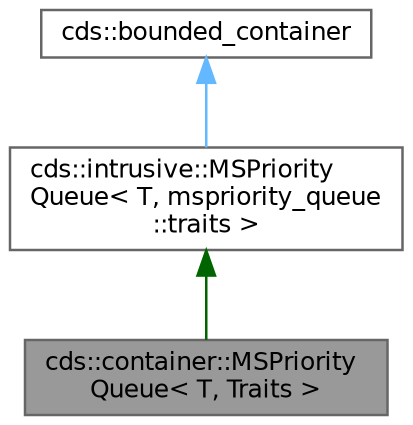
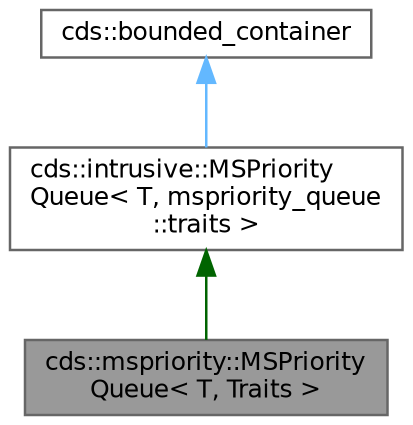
(206, 378) -> (206, 378)
